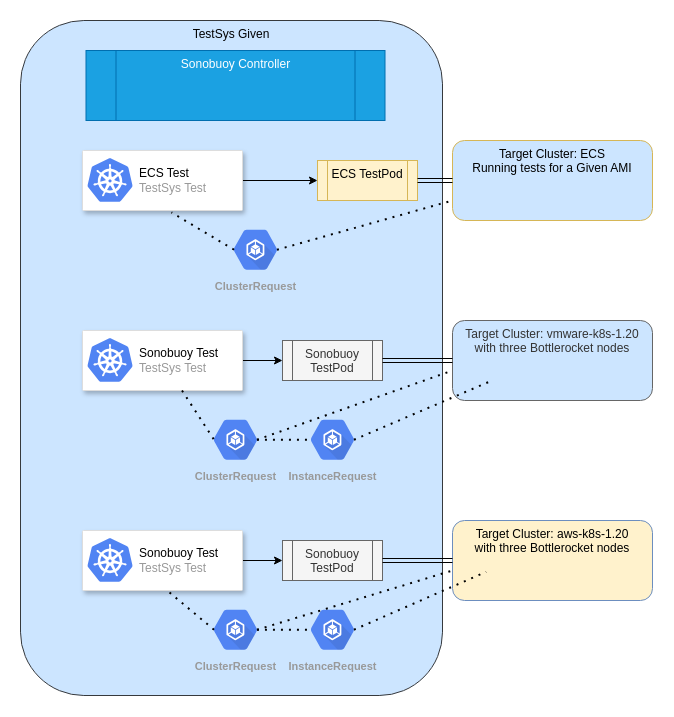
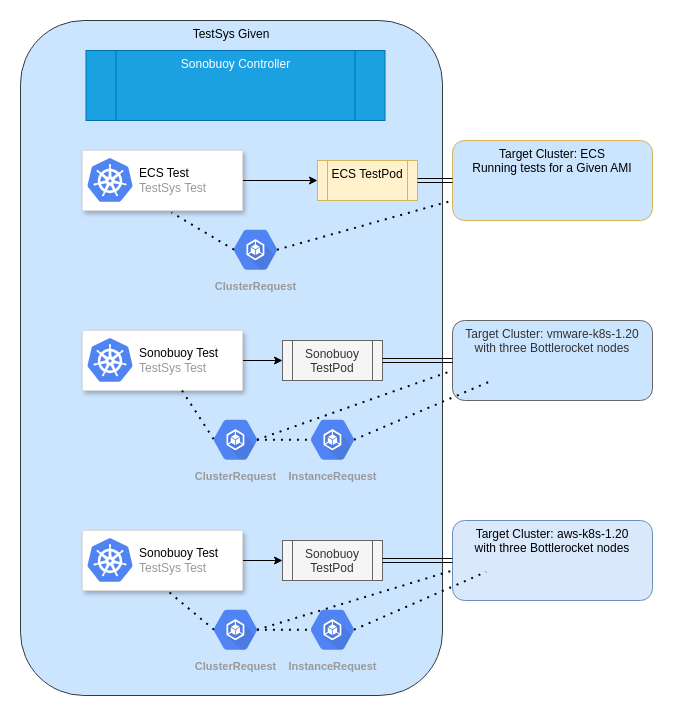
(553, 542) -> (553, 542)
